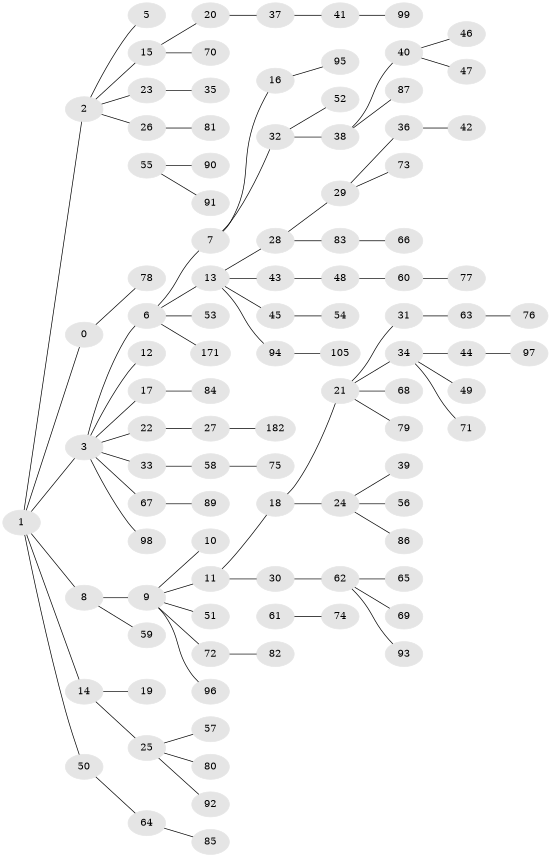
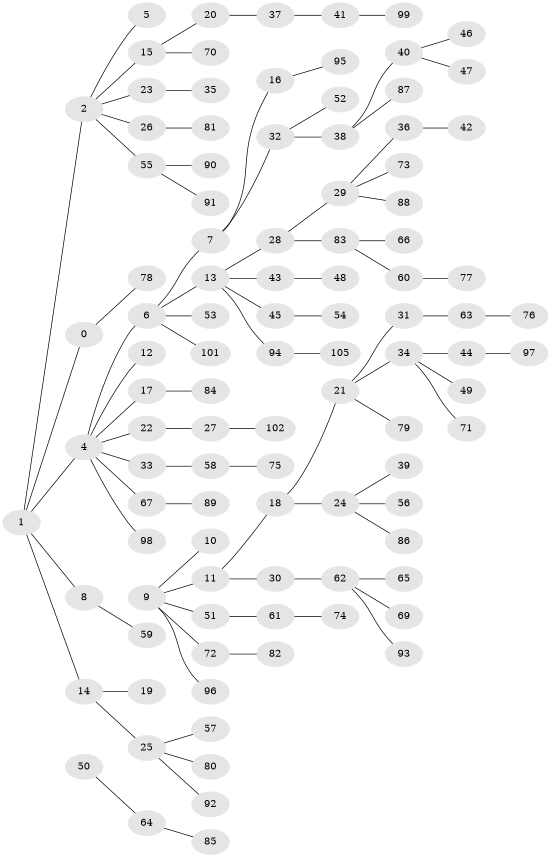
none -> (116, 137)
none -> (404, 203)
(372, 278) -> (372, 260)
(211, 353) -> (211, 353)
(404, 391) -> none
(275, 429) -> (275, 429)
(84, 447) -> (84, 447)
(116, 598) -> none
none -> (243, 617)
(49, 646) -> none
